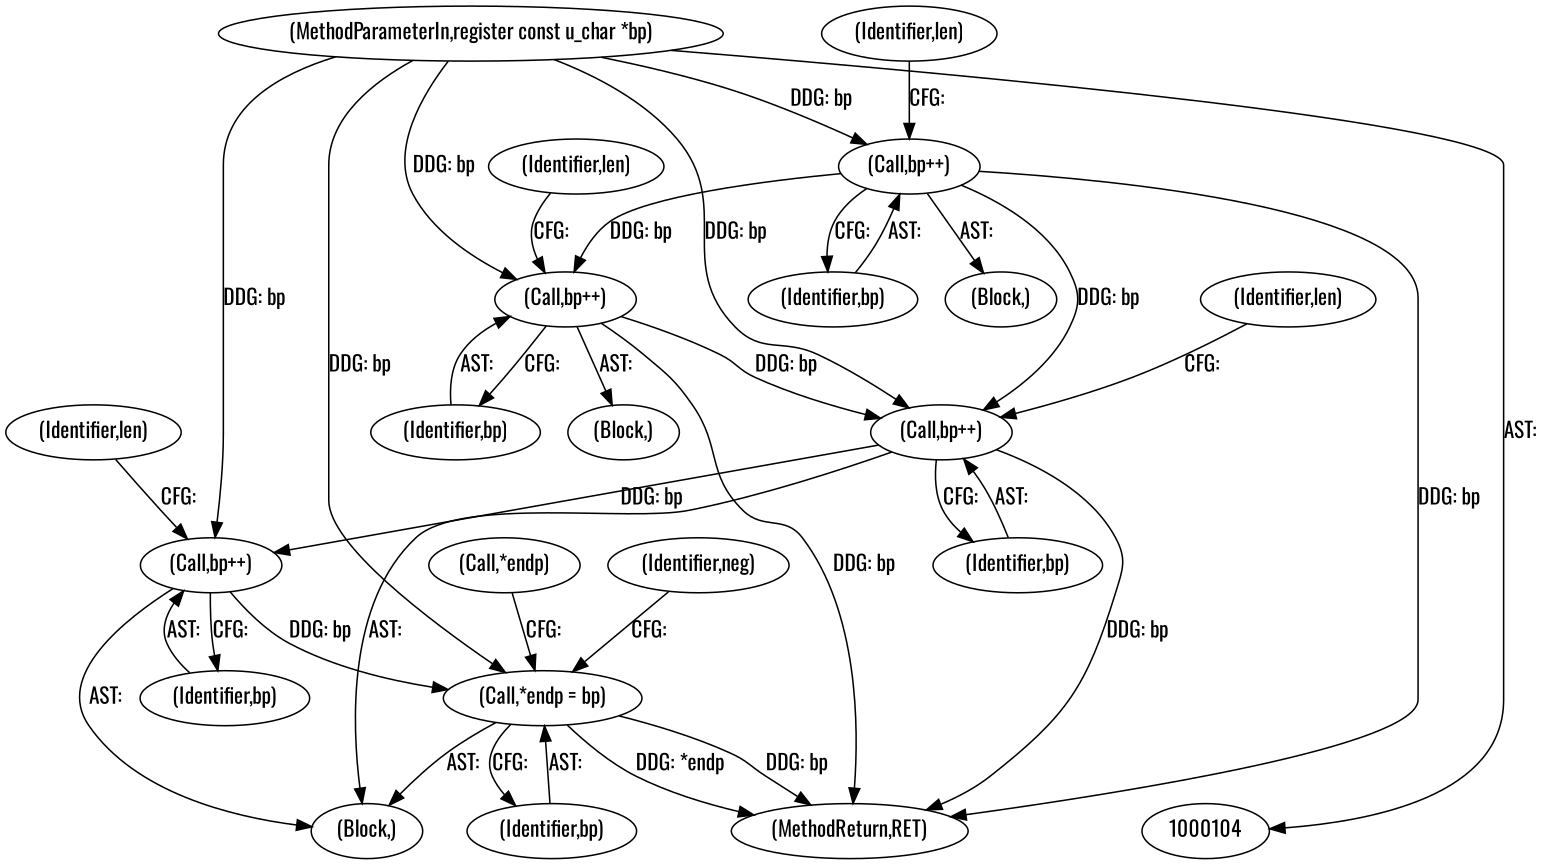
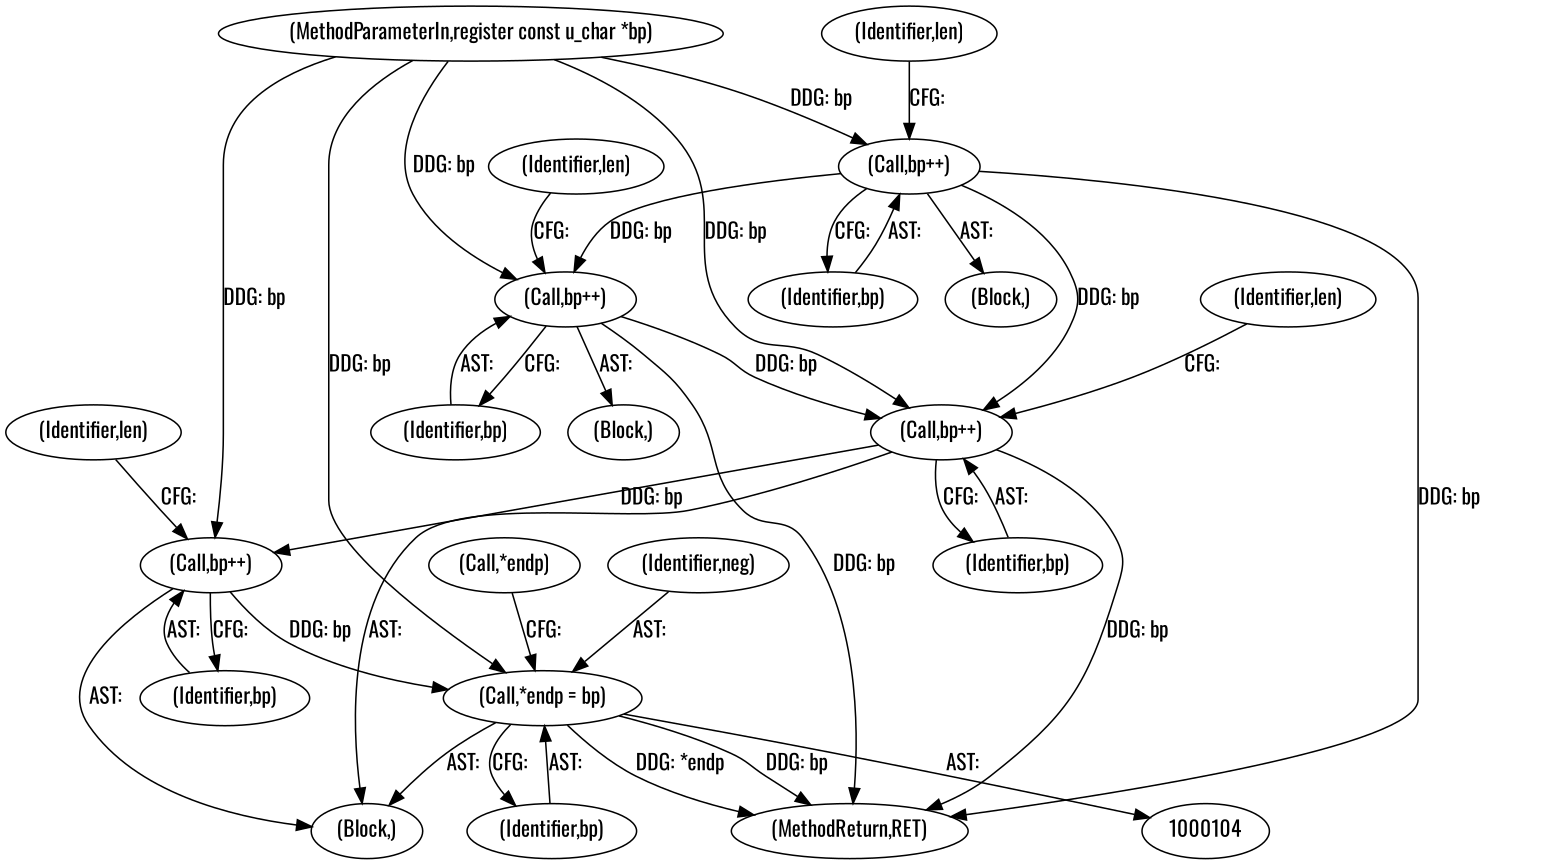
(1490, 156) -> (880, 762)
(652, 632) -> (652, 632)
